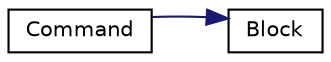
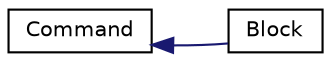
(179, 17) -> (201, 45)
